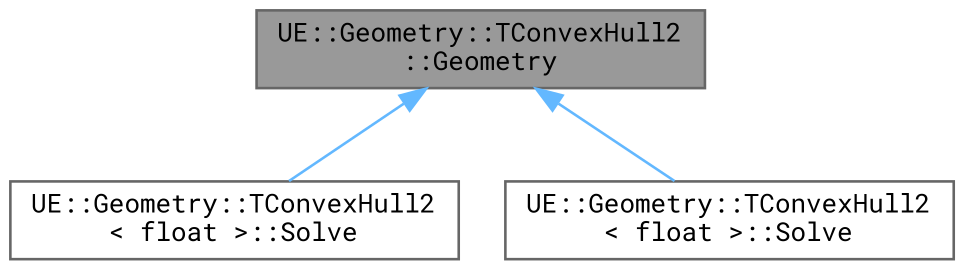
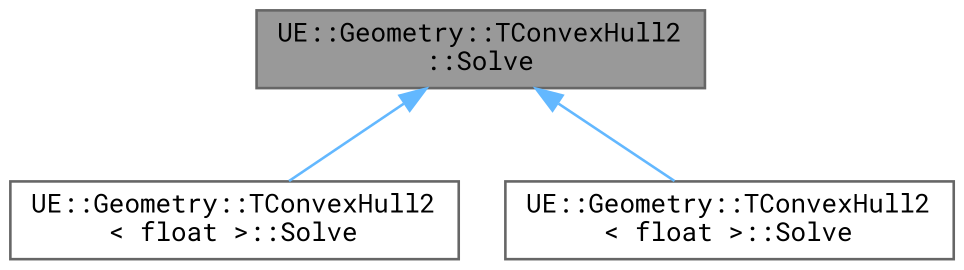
(481, 49) -> (481, 49)
